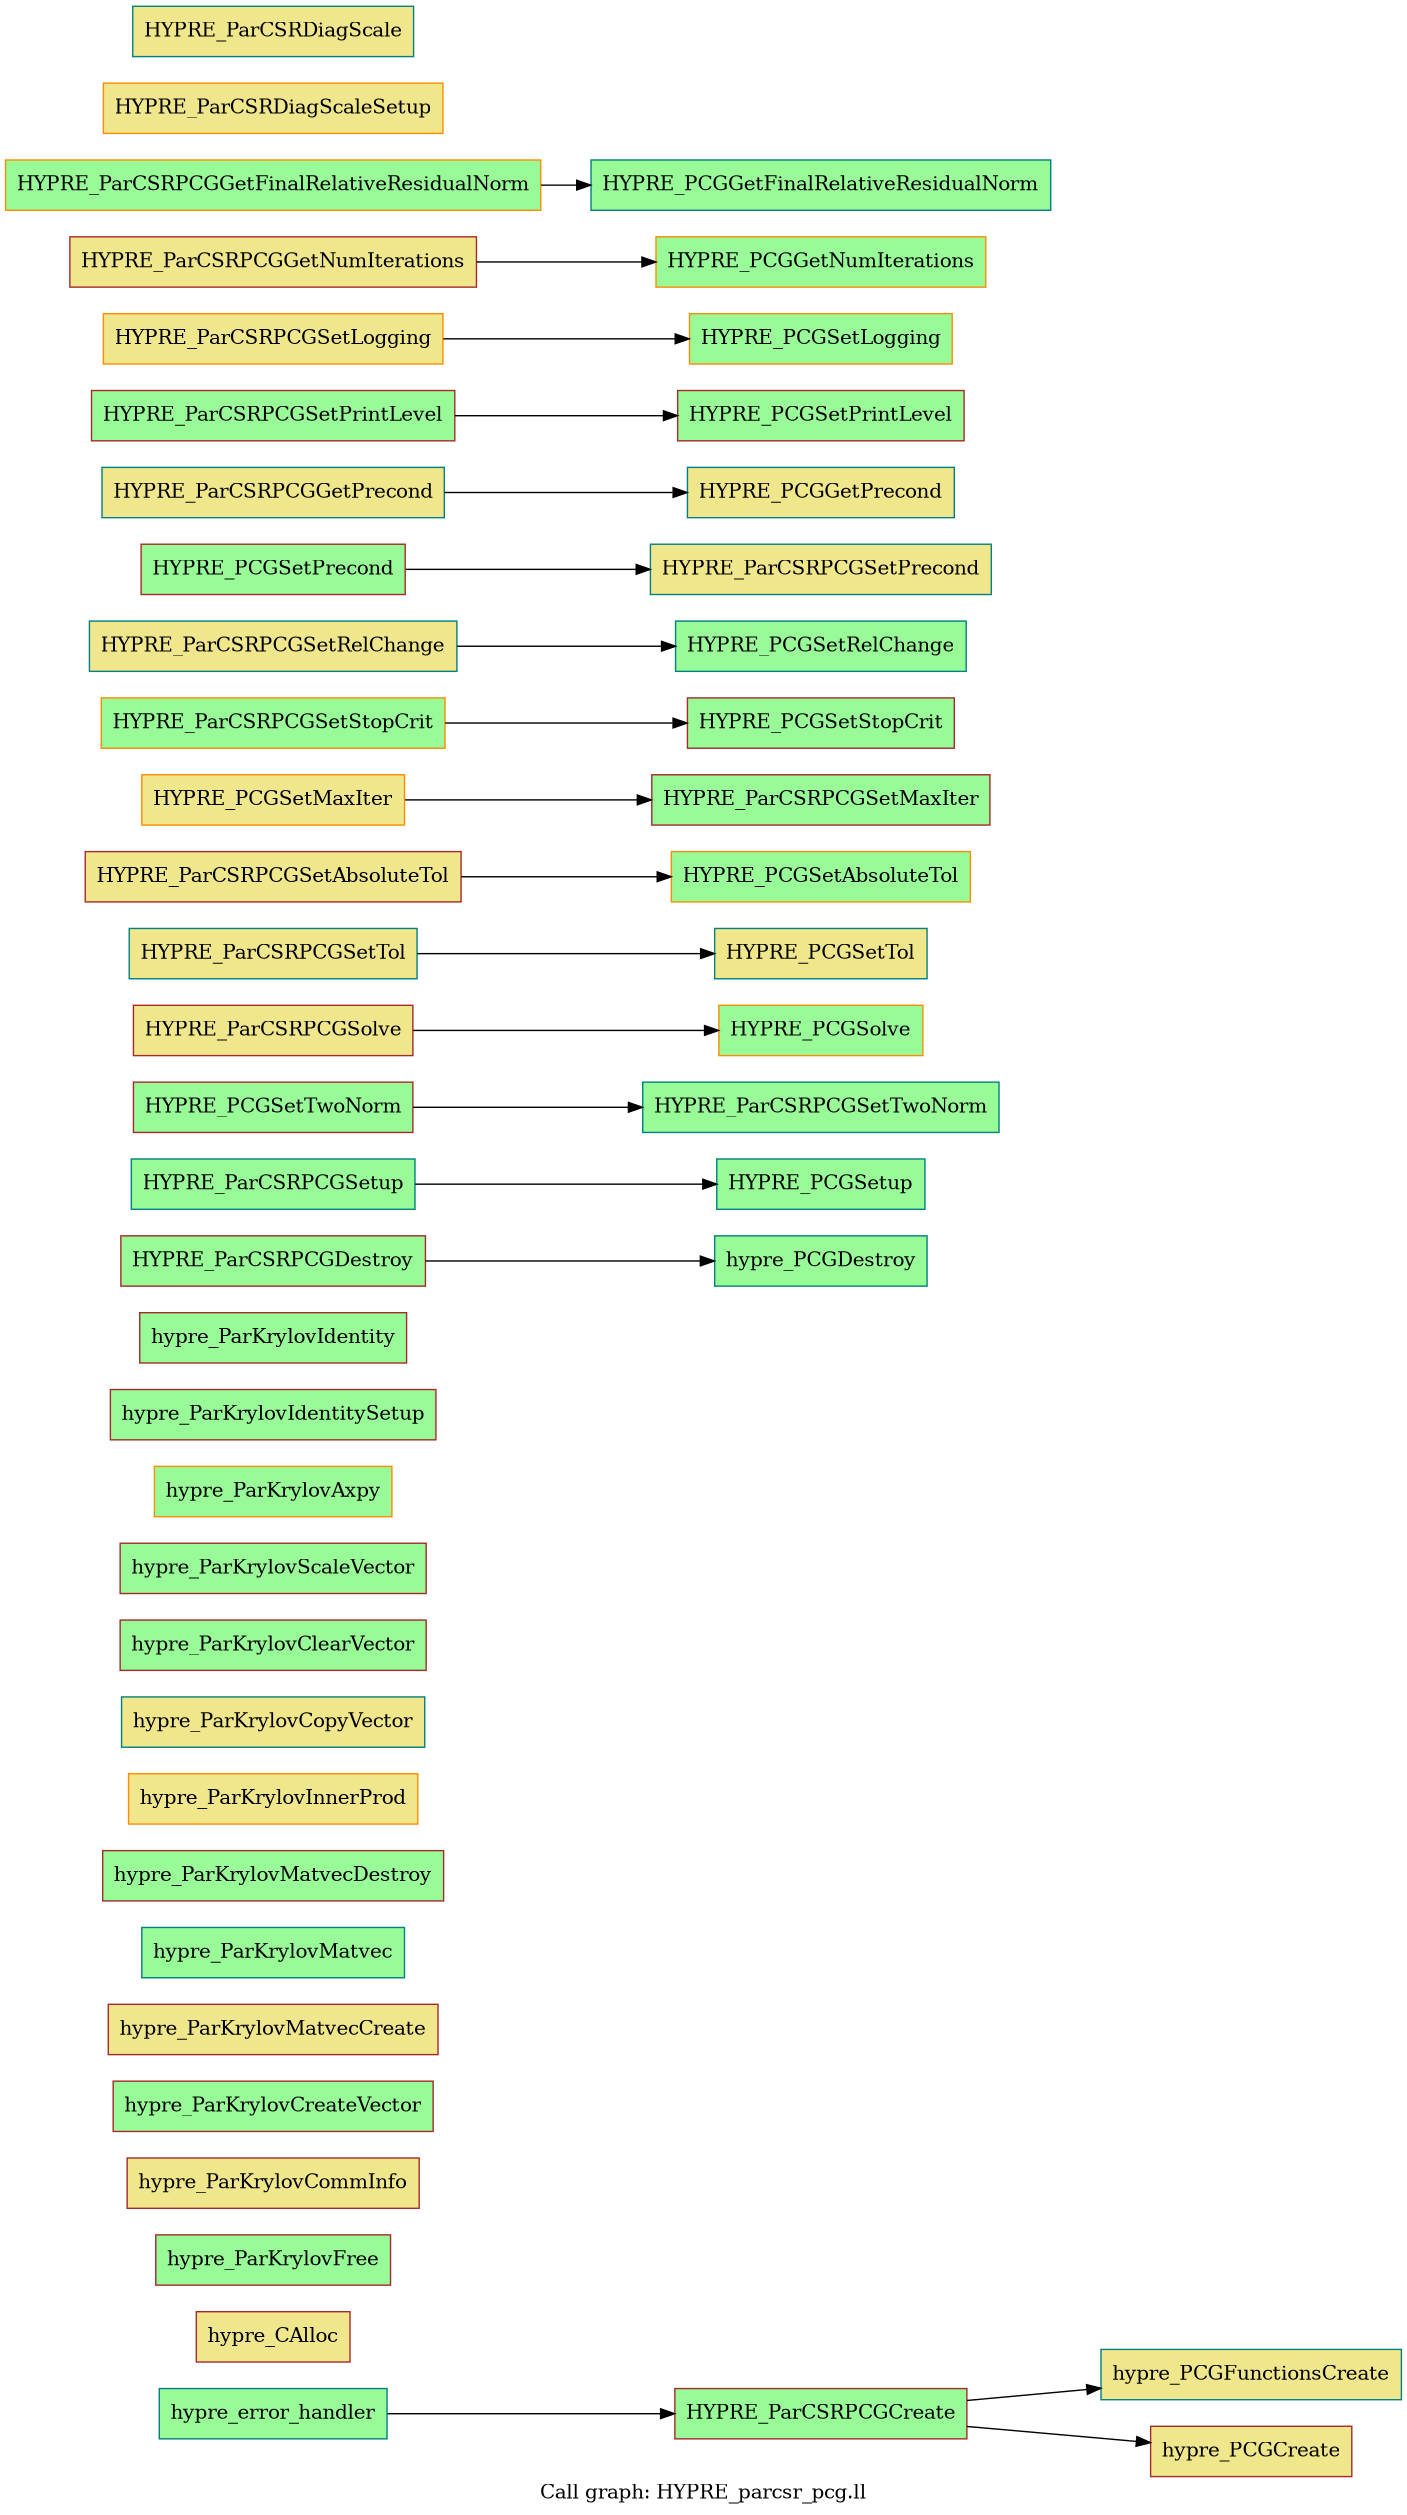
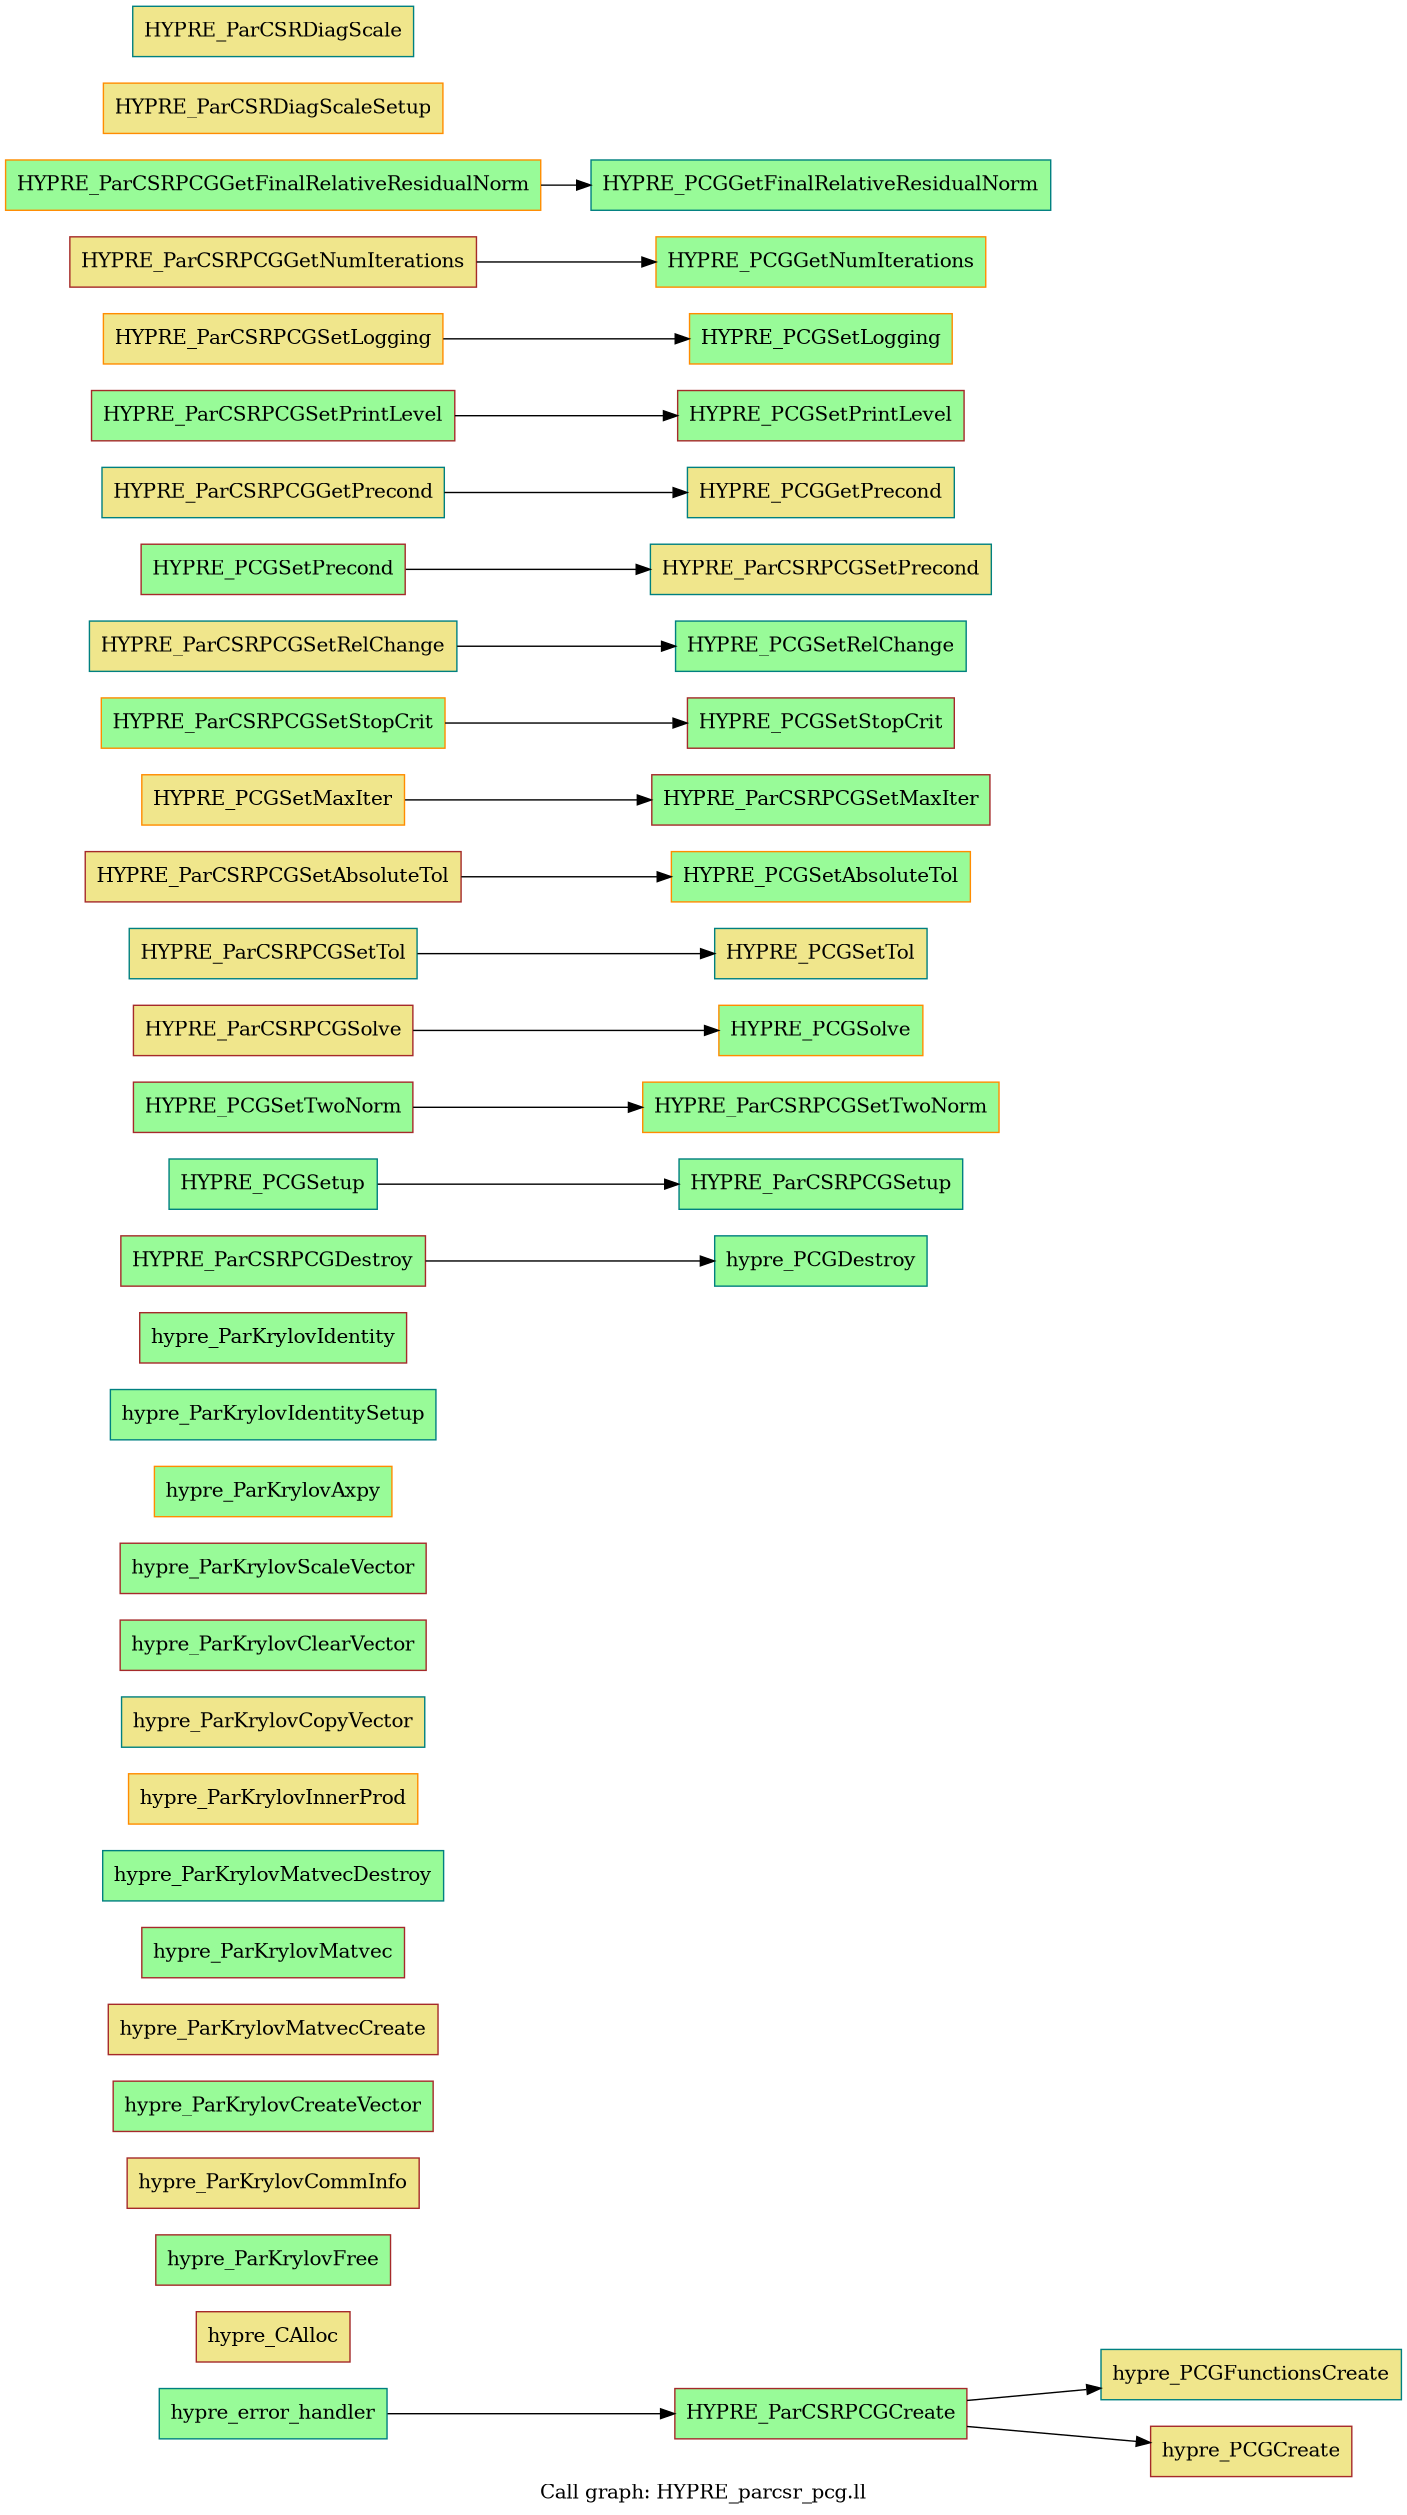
(821, 1107) -> (821, 1107)
(559, 1184) -> (521, 1184)
(273, 1415) -> (273, 1415)
(273, 1876) -> (273, 1876)
(273, 1953) -> (273, 1953)
